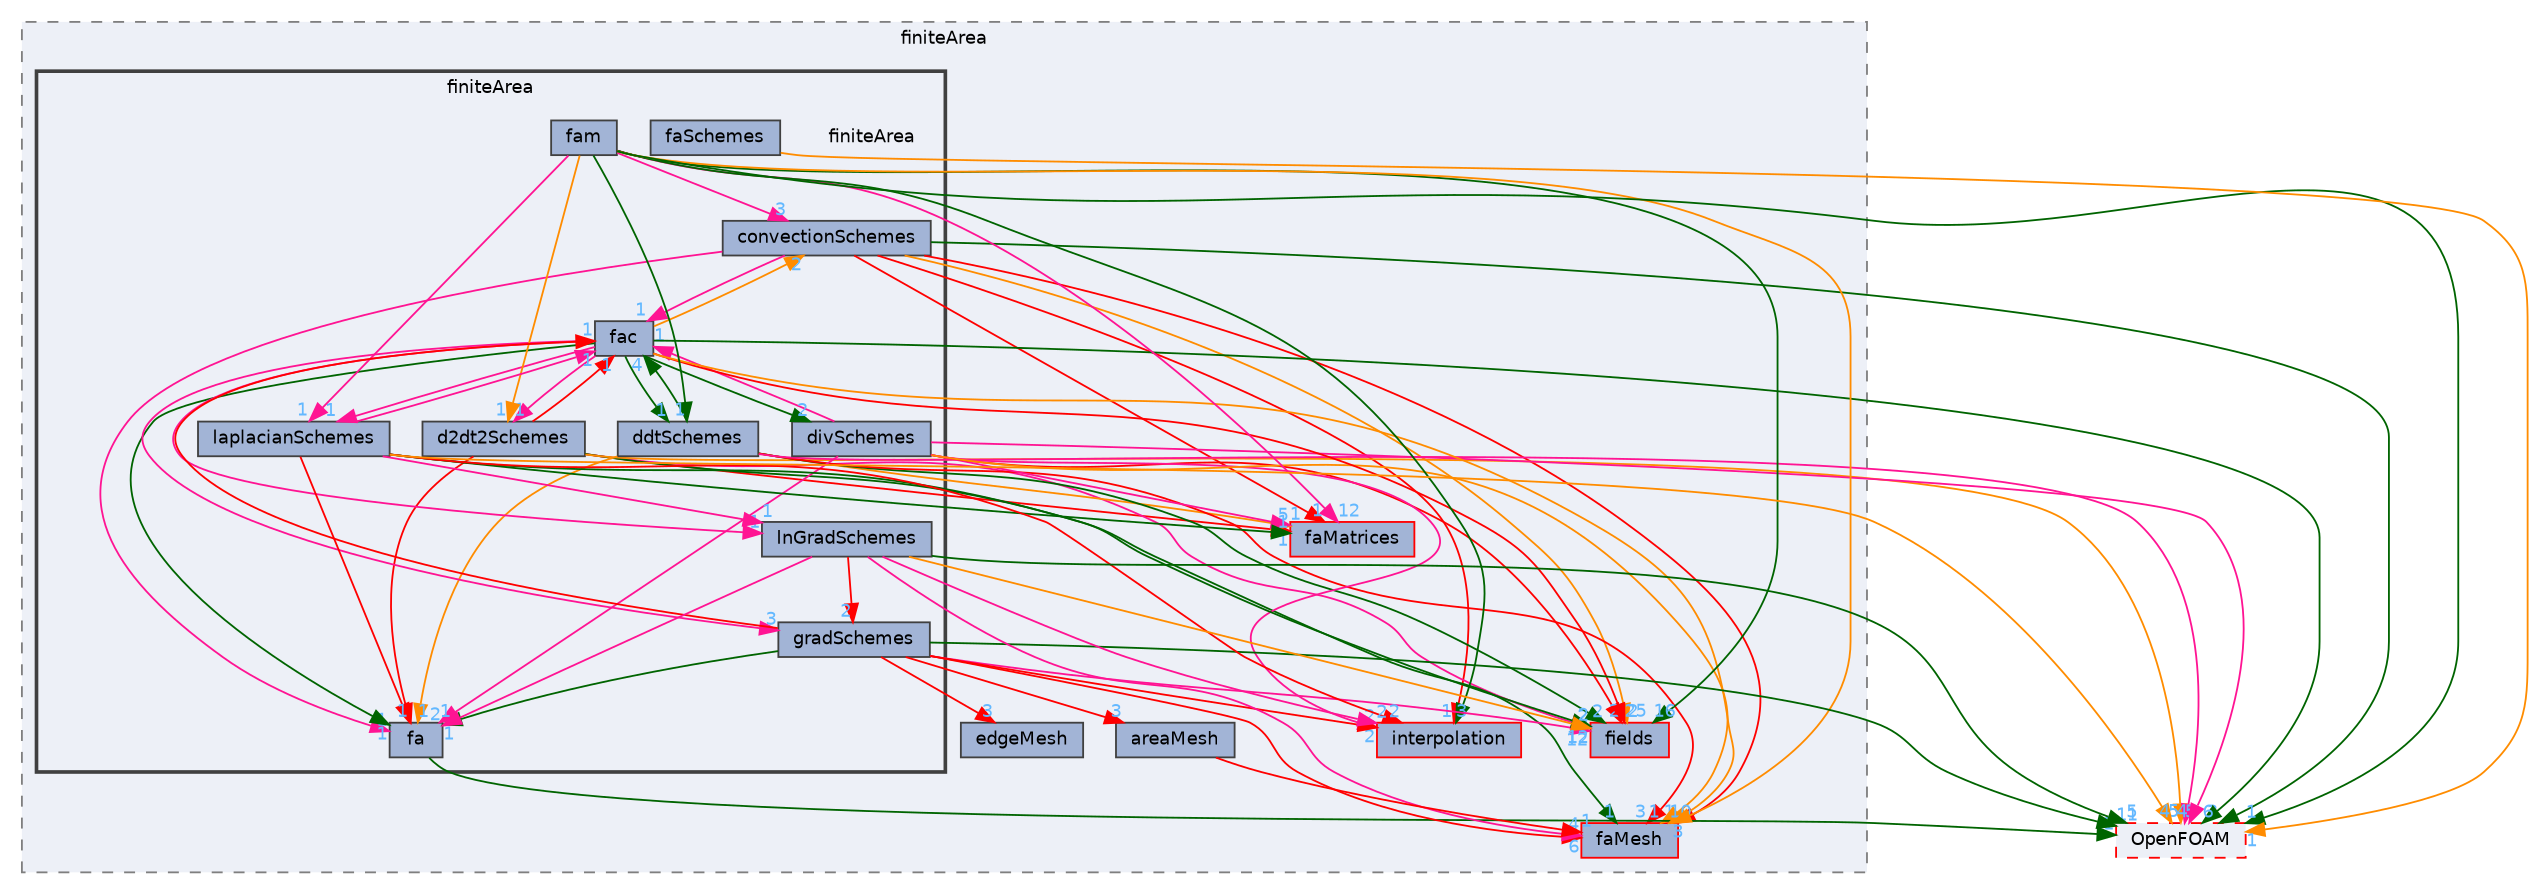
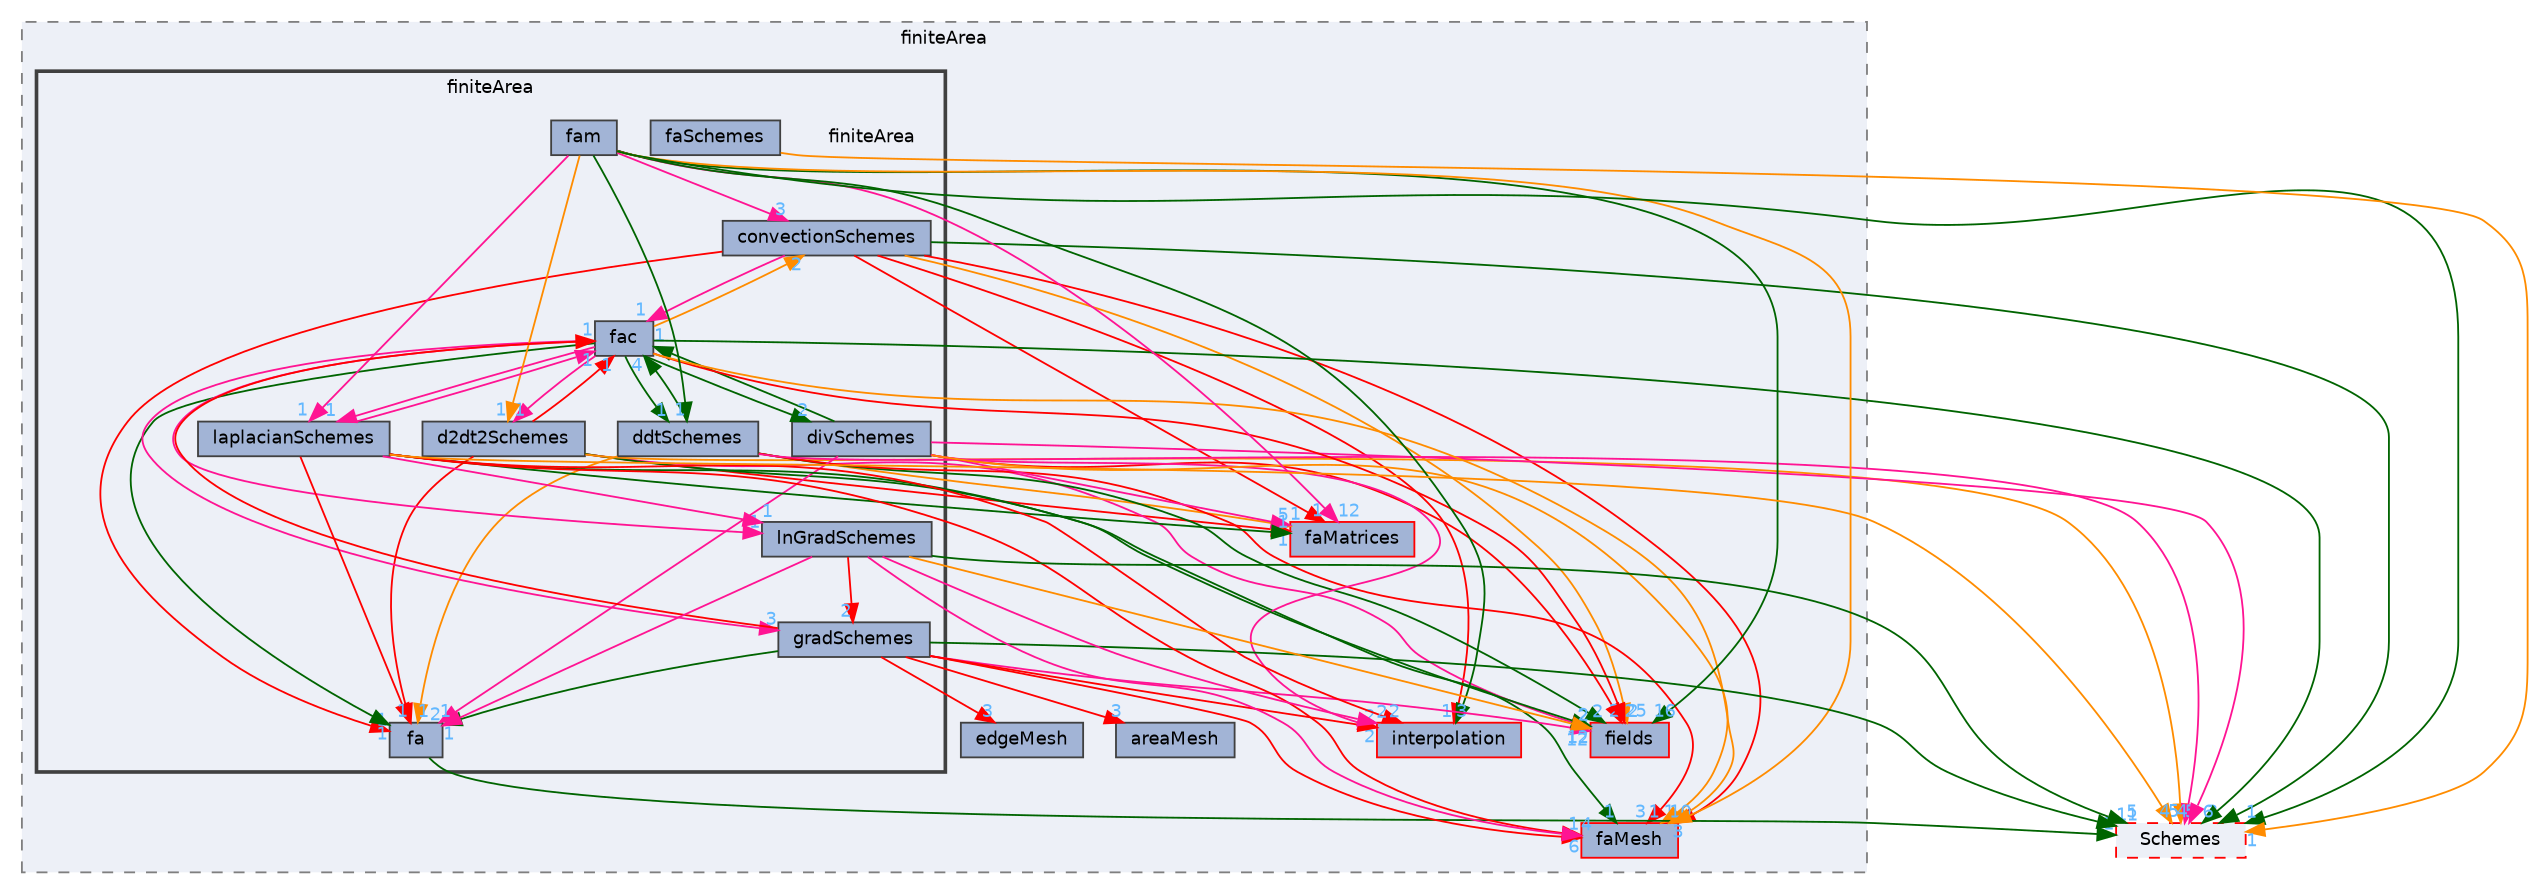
(198, 373) -> (198, 373)
(778, 397) -> (778, 397)
(1388, 801) -> (1011, 547)
(2181, 840) -> (2181, 840)
